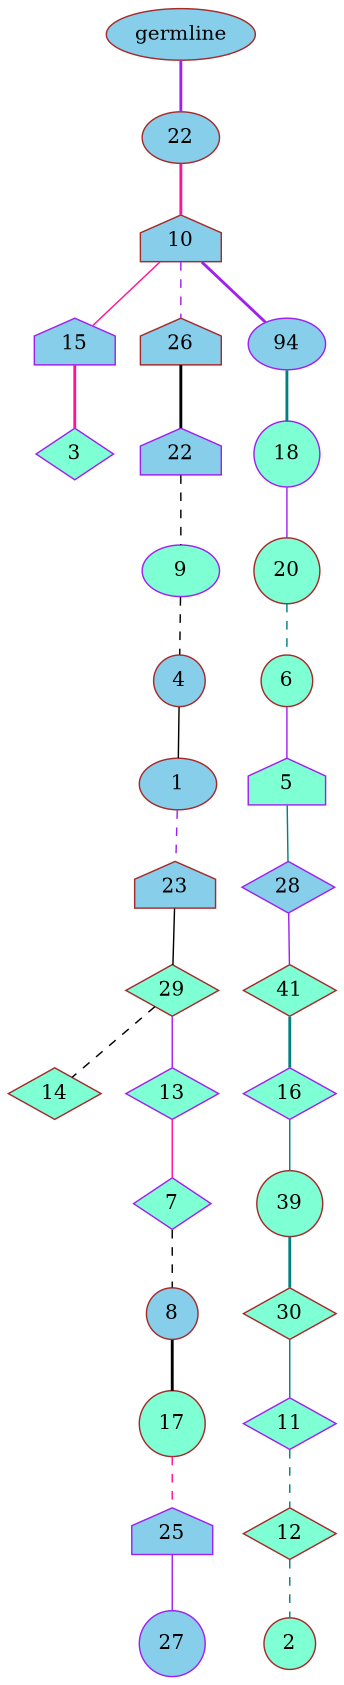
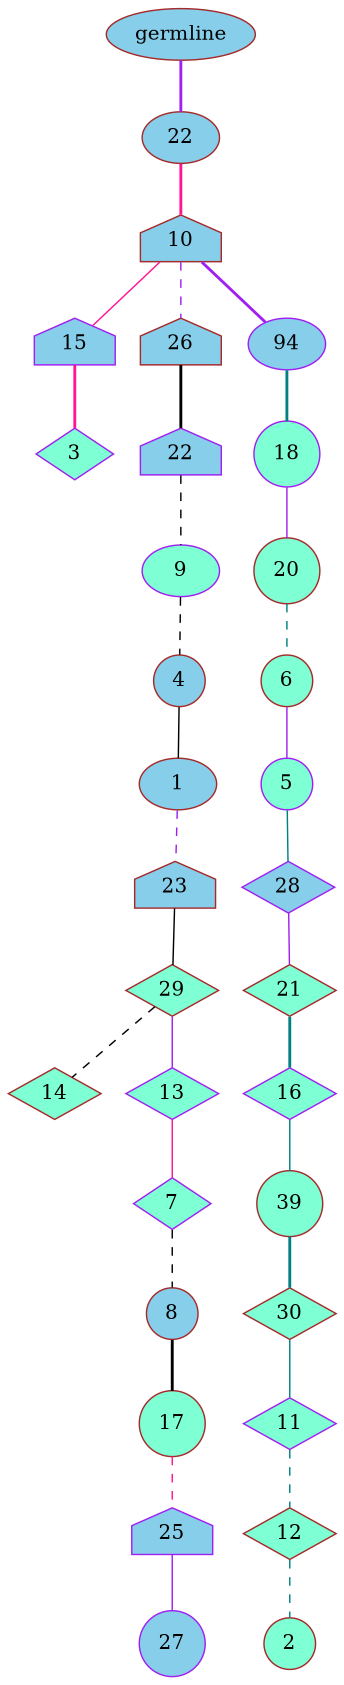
(287, 784) -> (287, 784)
(290, 990) -> (290, 990)
